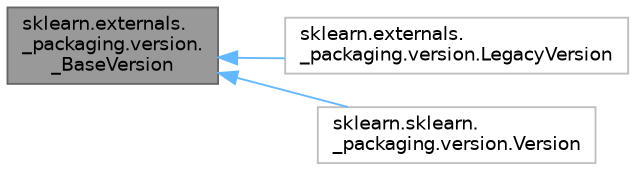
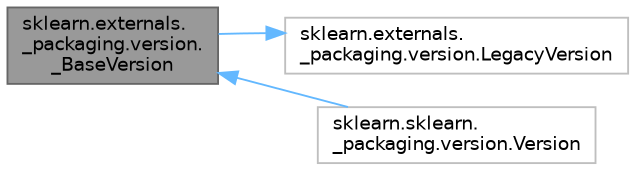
(261, 58) -> (242, 33)
